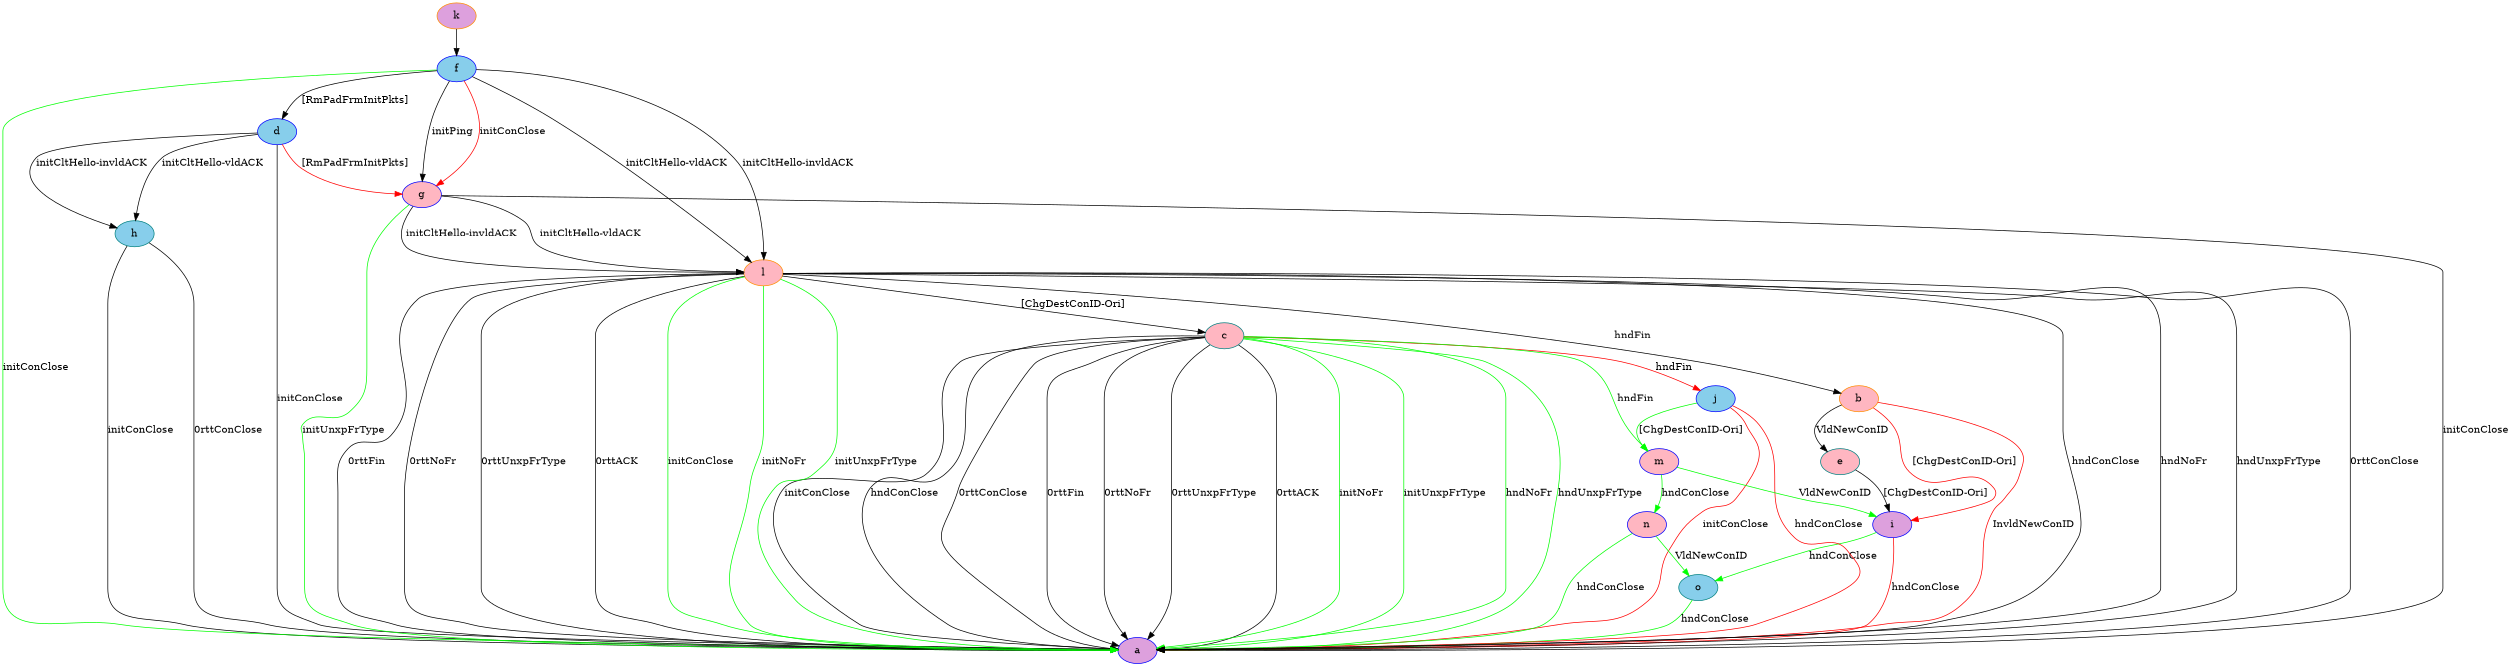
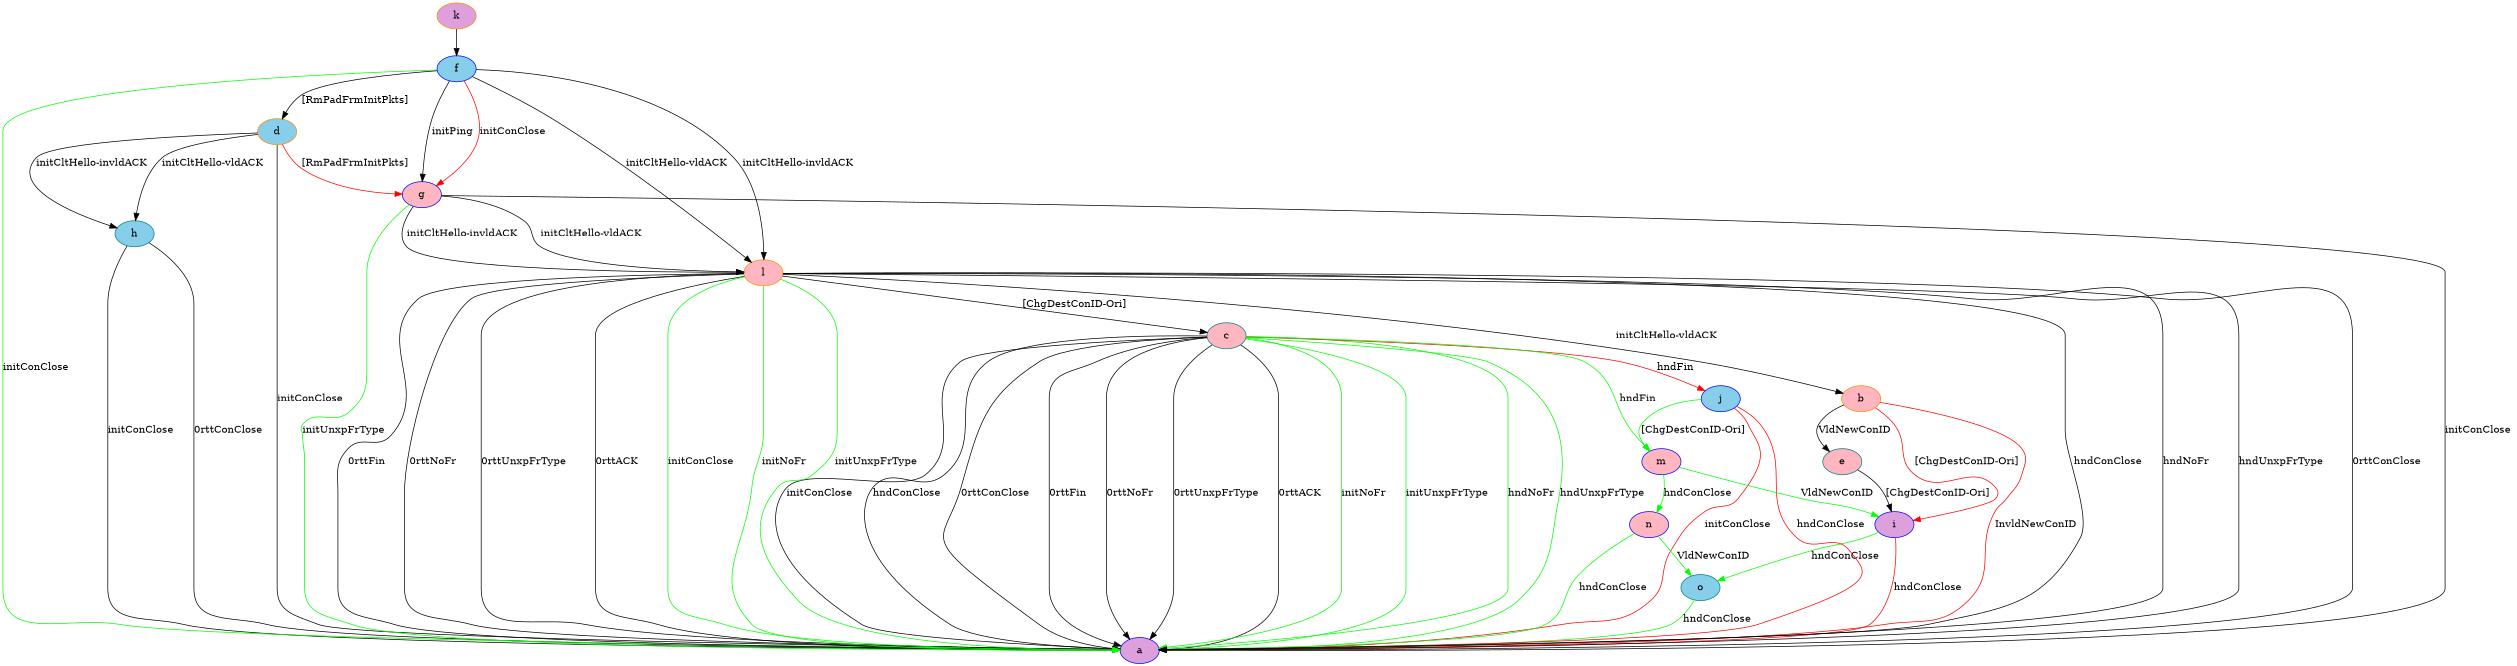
(277, 132) -> (277, 132)
(1634, 336) -> (1668, 336)
